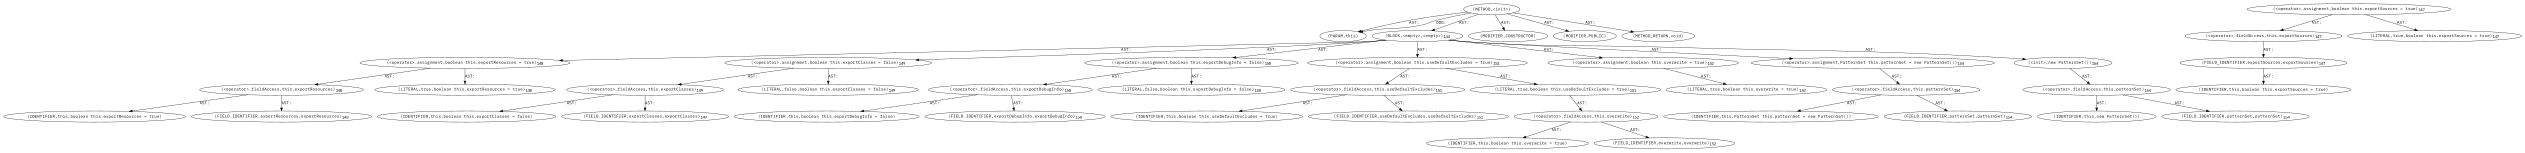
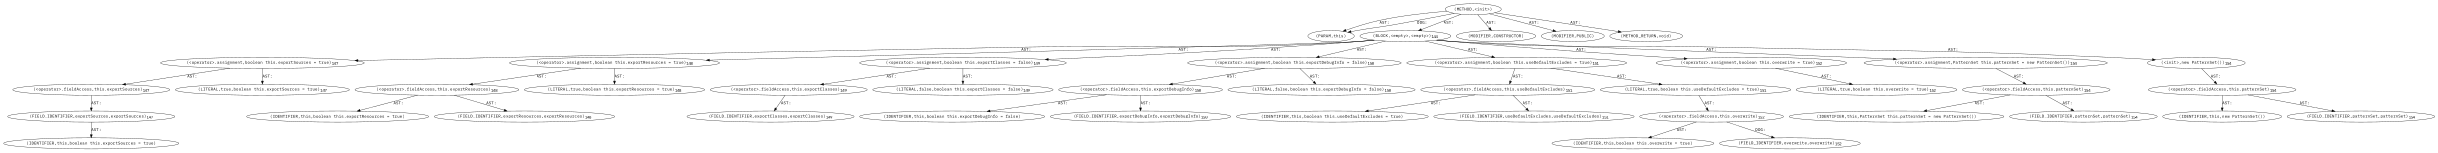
none -> (866, 50)
(467, 117) -> none
(1637, 130) -> (1762, 130)
